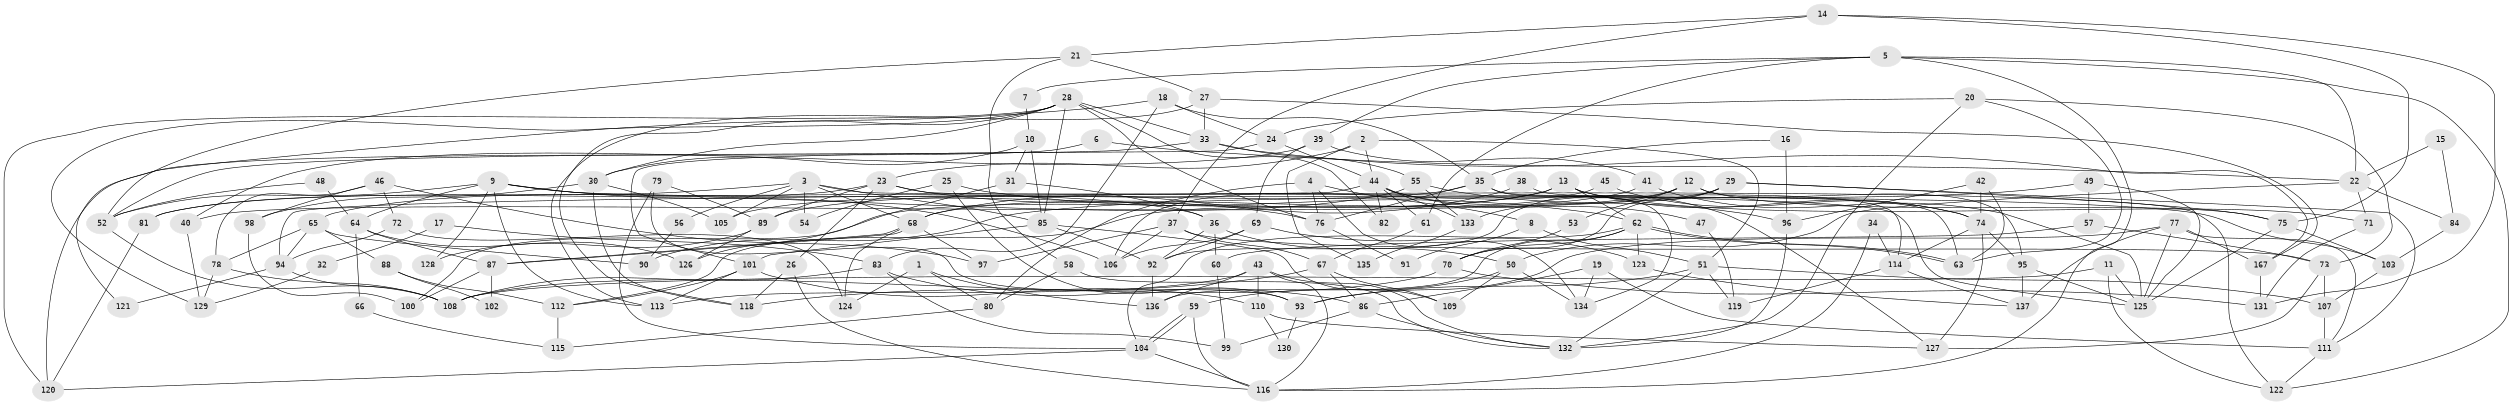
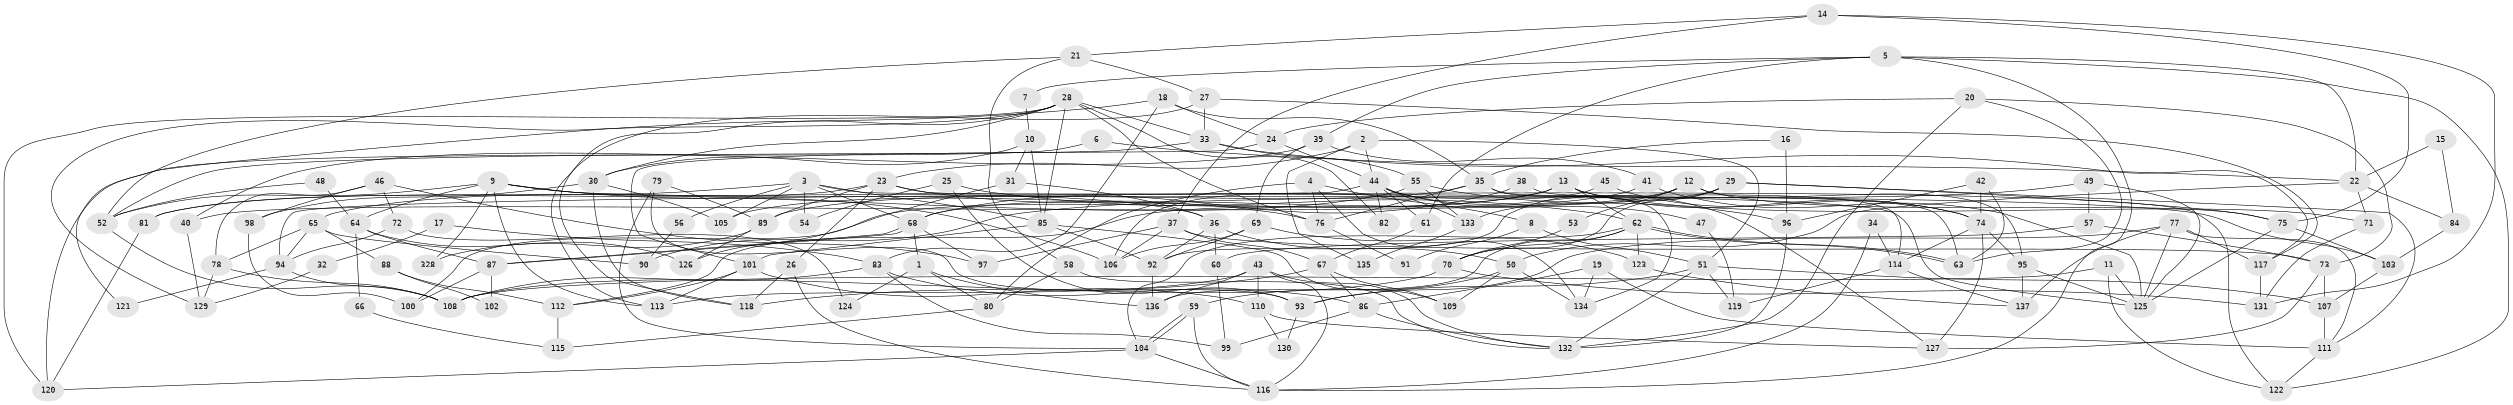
(859, 252) -> (916, 244)
(428, 265) -> (428, 265)
(2261, 265) -> (2261, 265)
